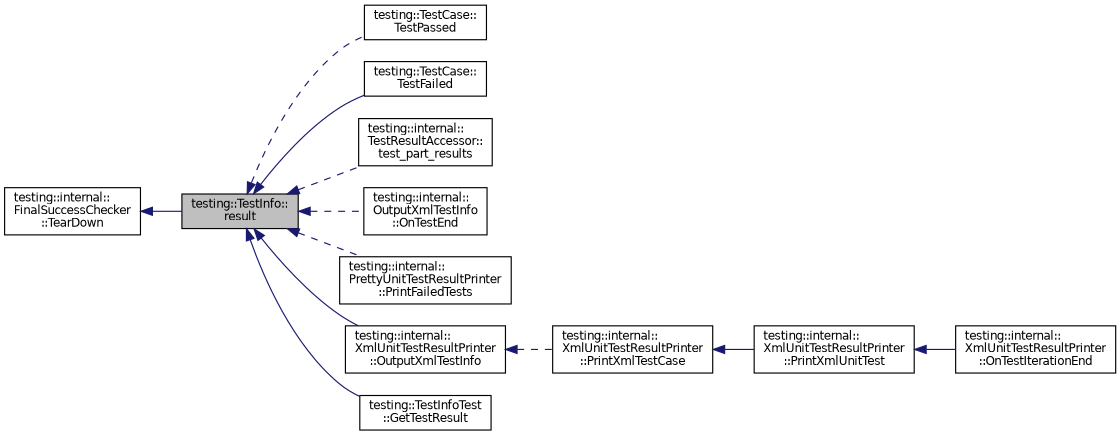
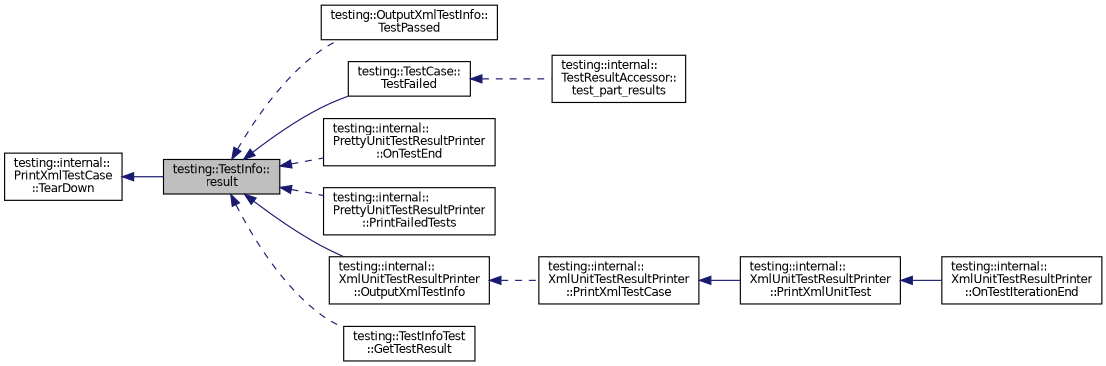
(425, 22) -> (409, 22)
(330, 178) -> (517, 79)
(73, 211) -> (63, 177)
(425, 211) -> (409, 142)
(292, 328) -> (281, 275)
